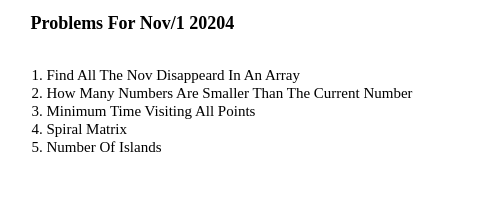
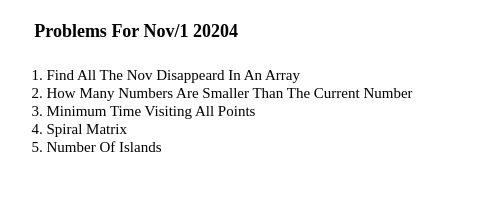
(132, 23) -> (136, 31)
